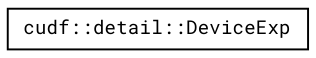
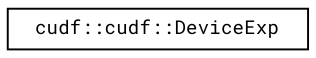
(158, 29) -> (158, 29)
